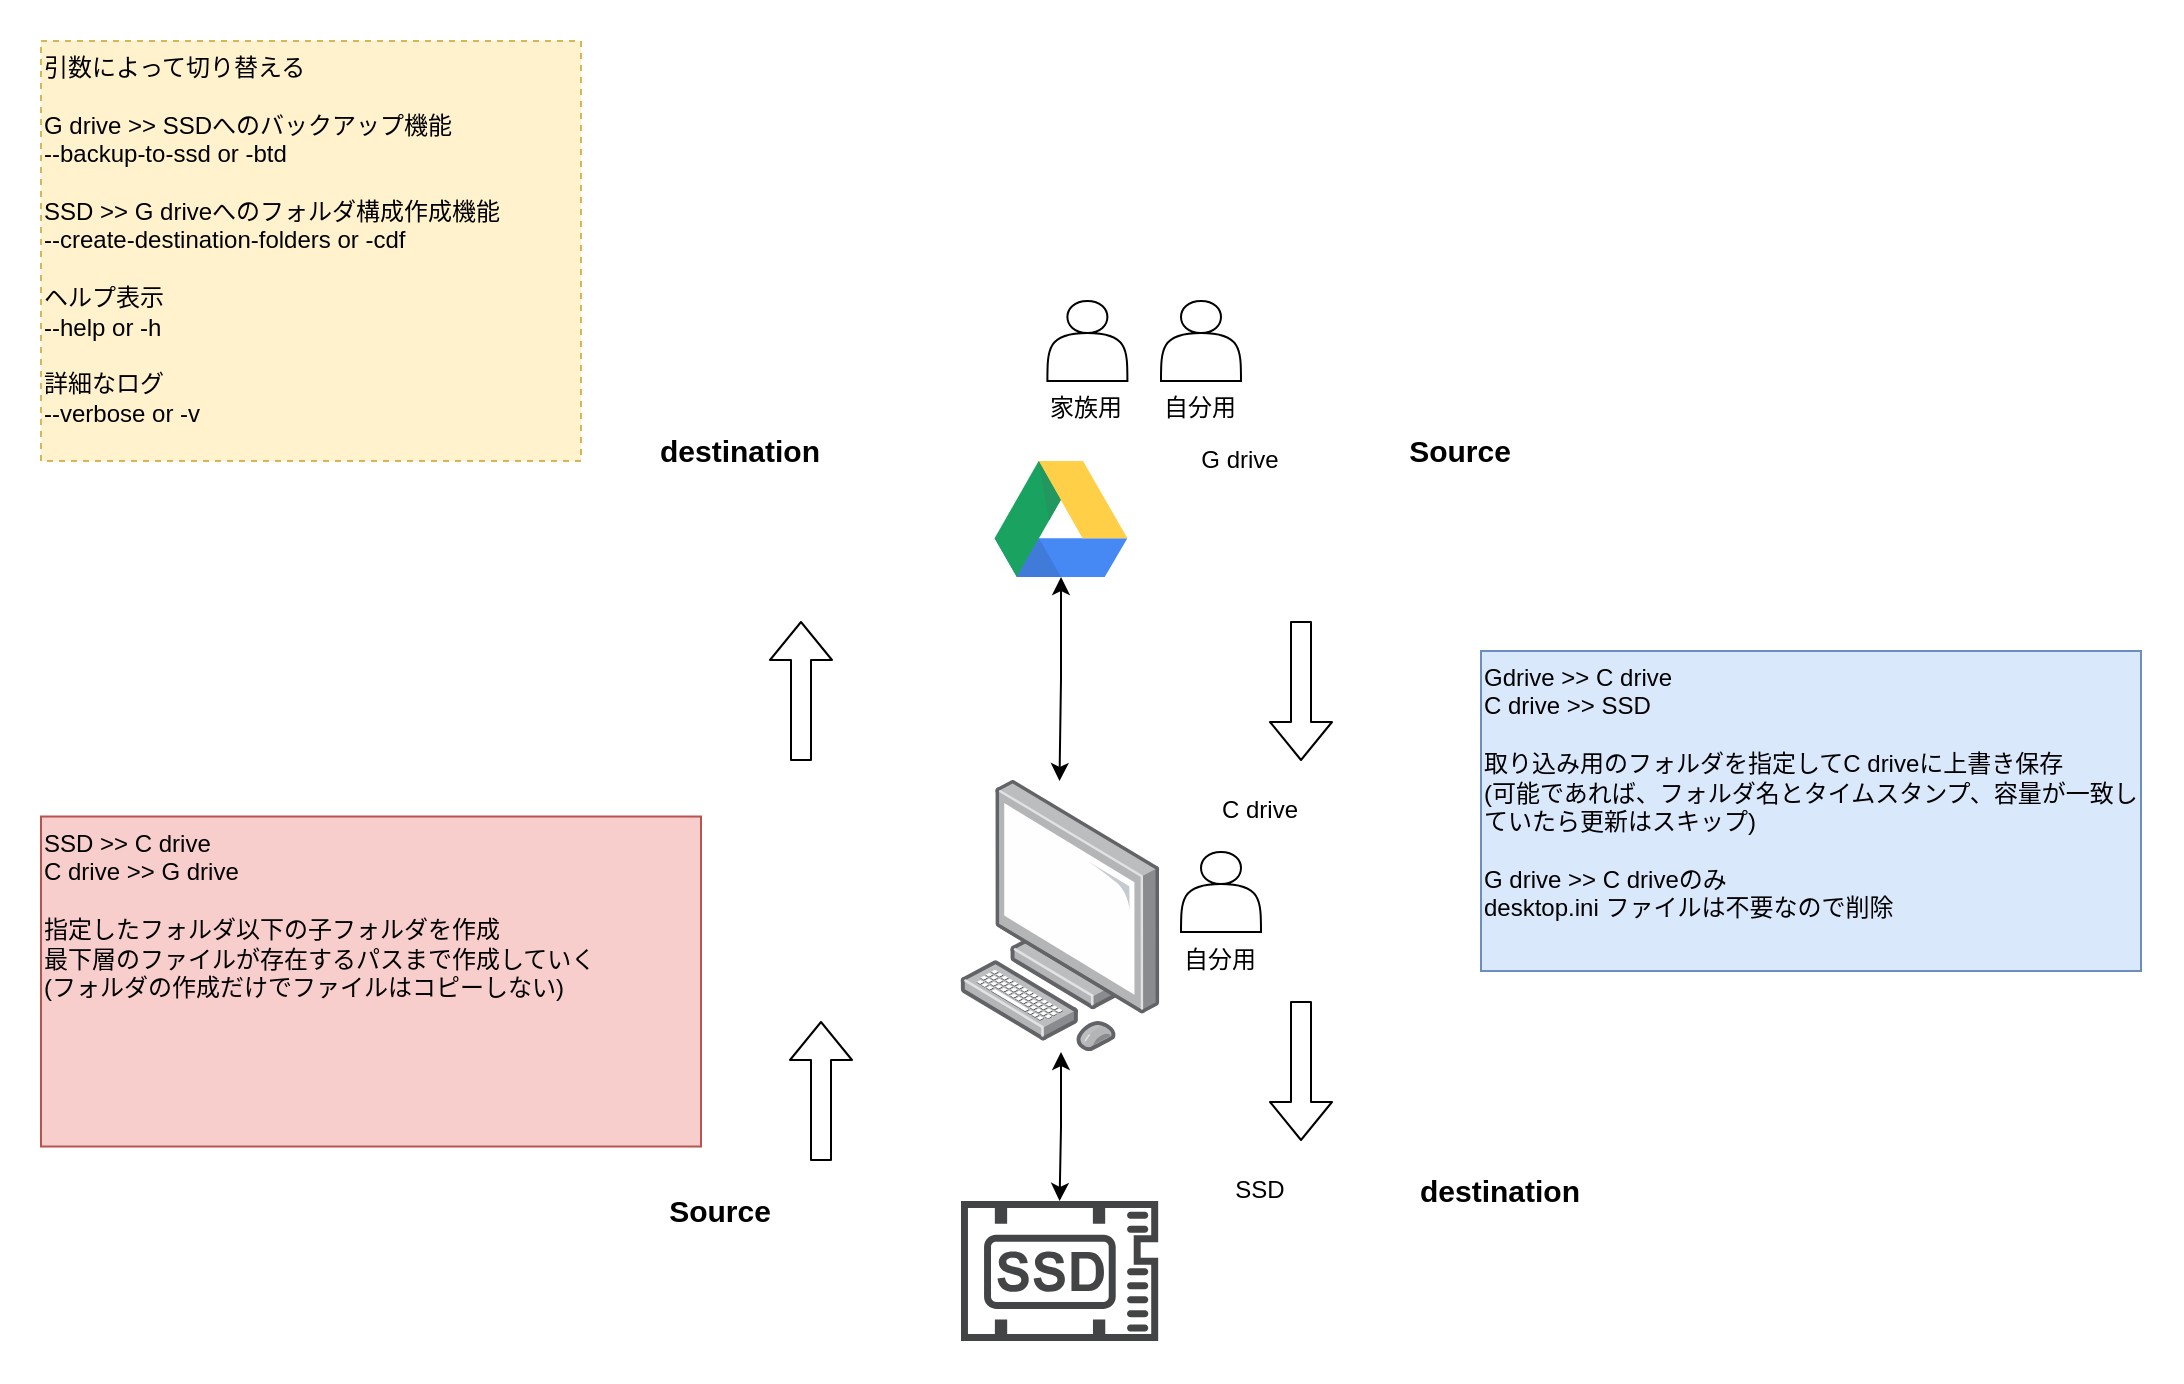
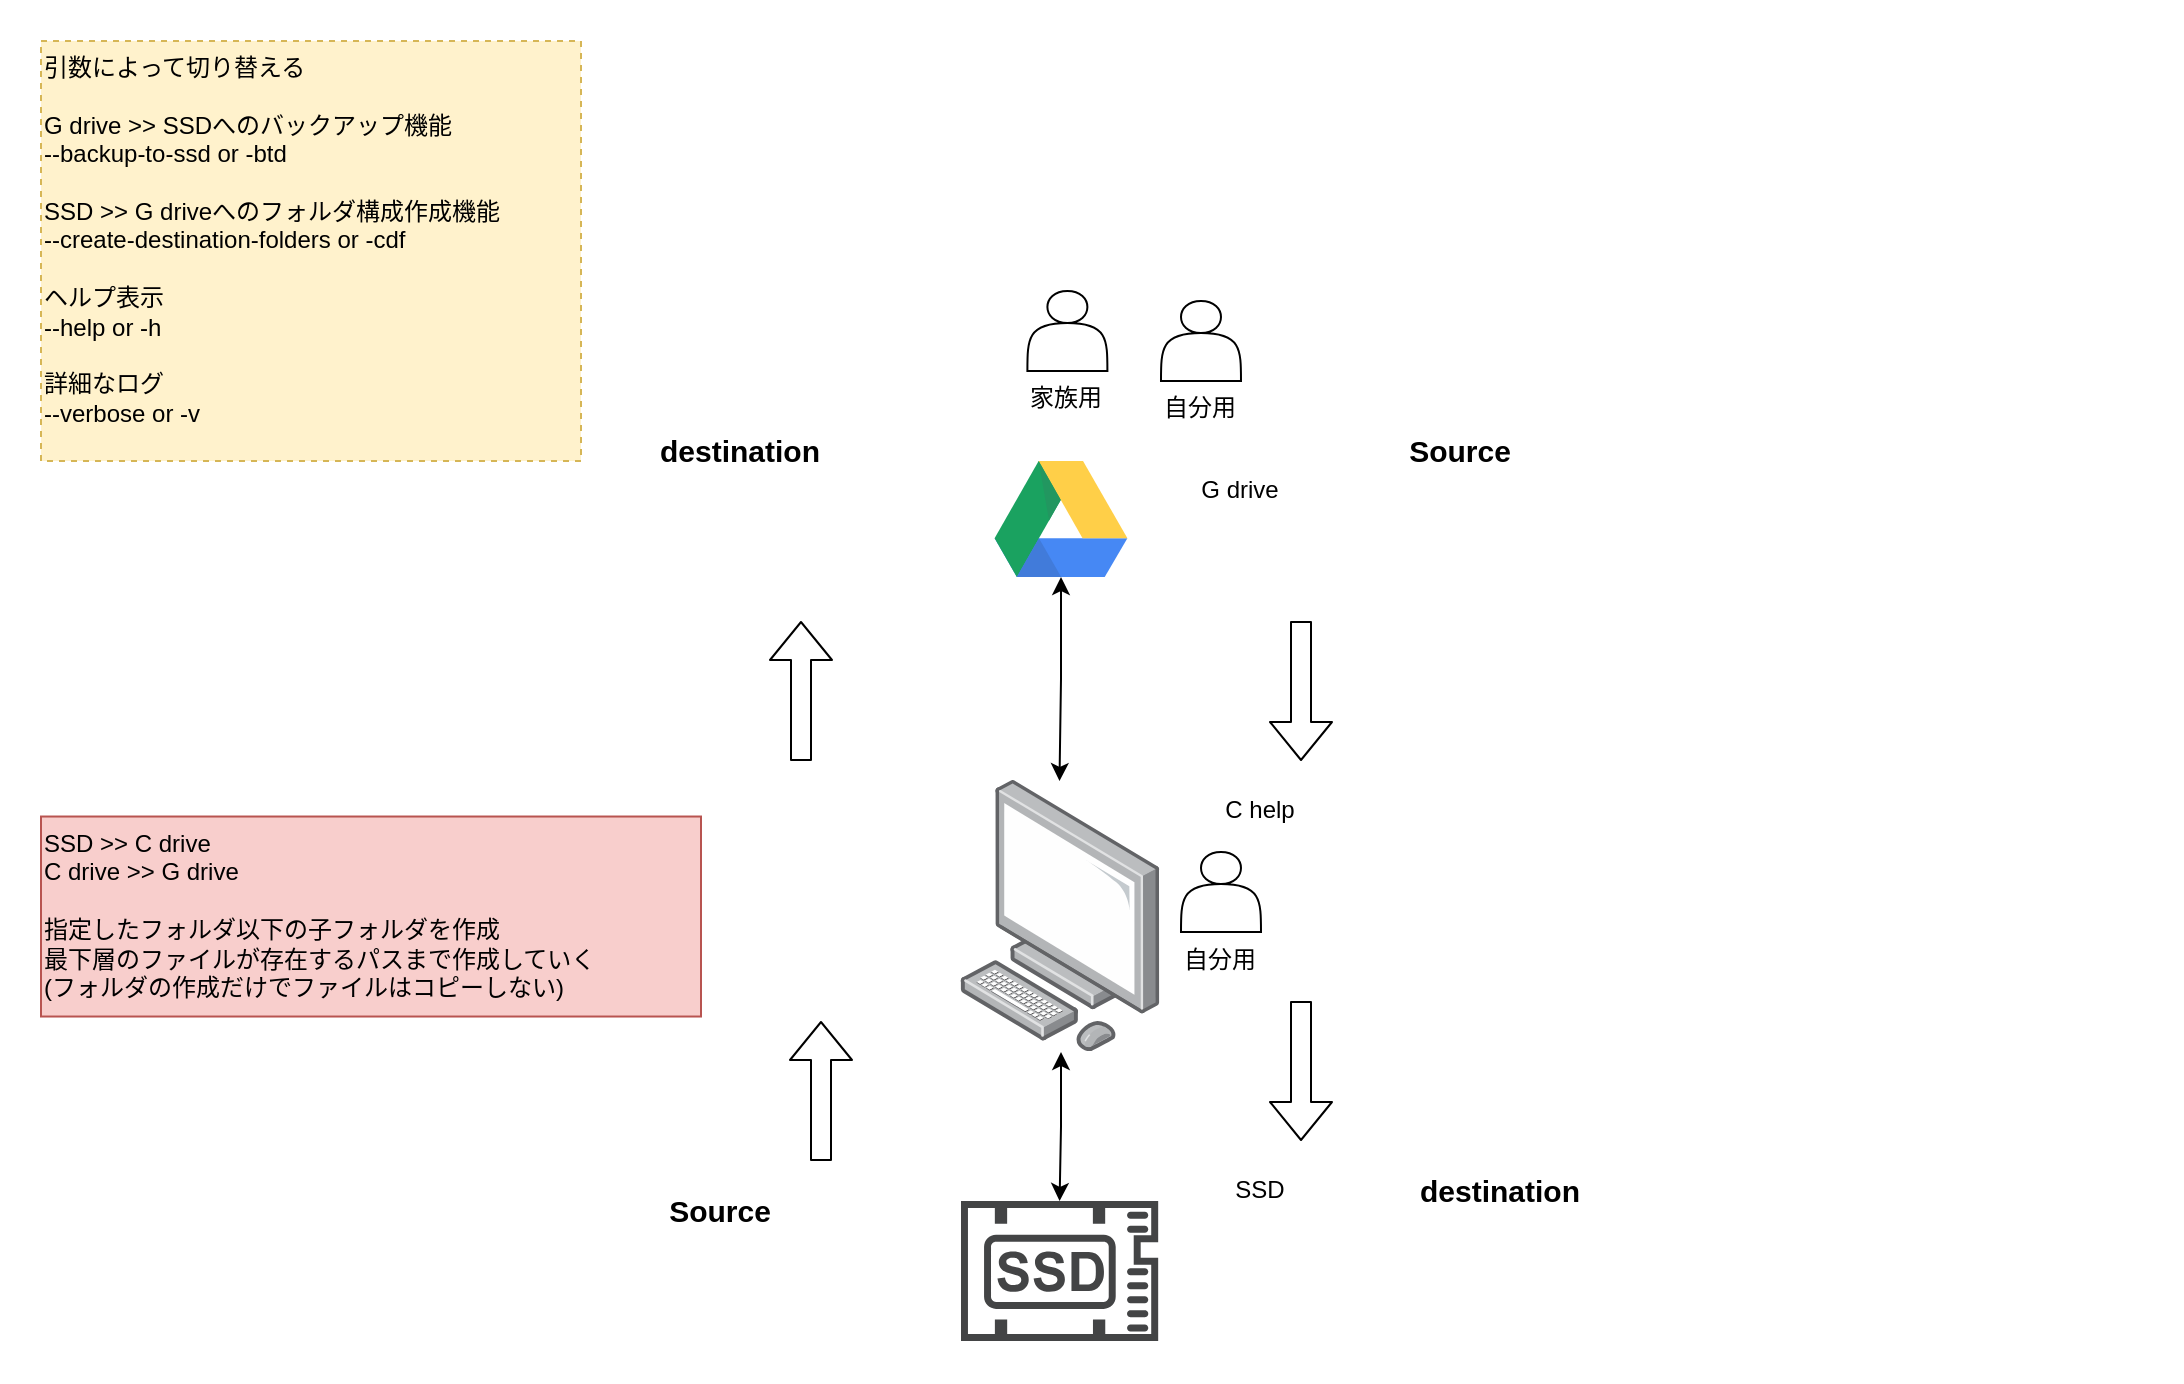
(1087, 341) -> (1067, 331)
(1241, 461) -> (1241, 491)
(1261, 811) -> (1261, 811)
(1811, 811) -> none
(371, 982) -> (371, 917)
